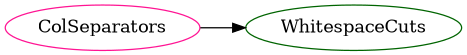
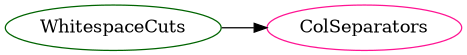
(216, 28) -> (238, 28)
